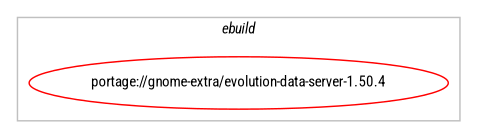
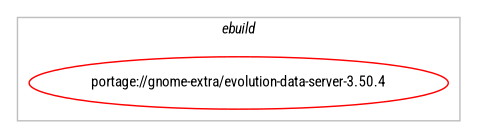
(239, 83) -> (239, 83)
